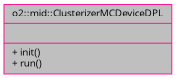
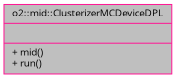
(26, 53) -> (28, 53)
